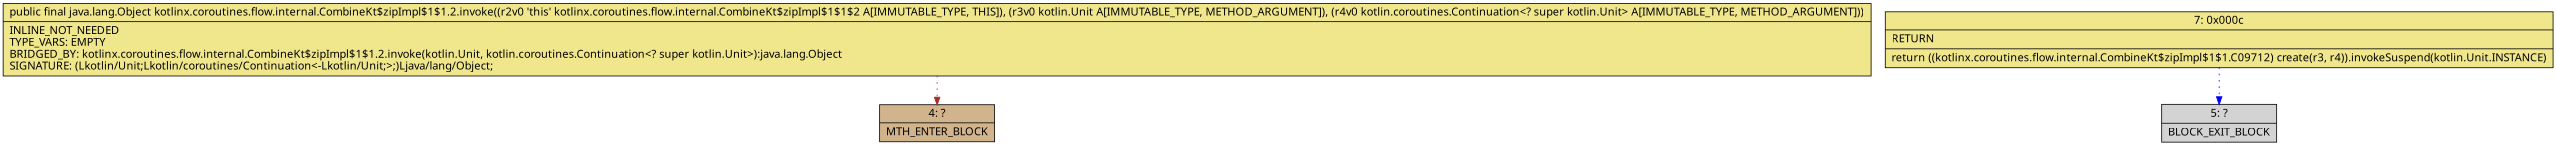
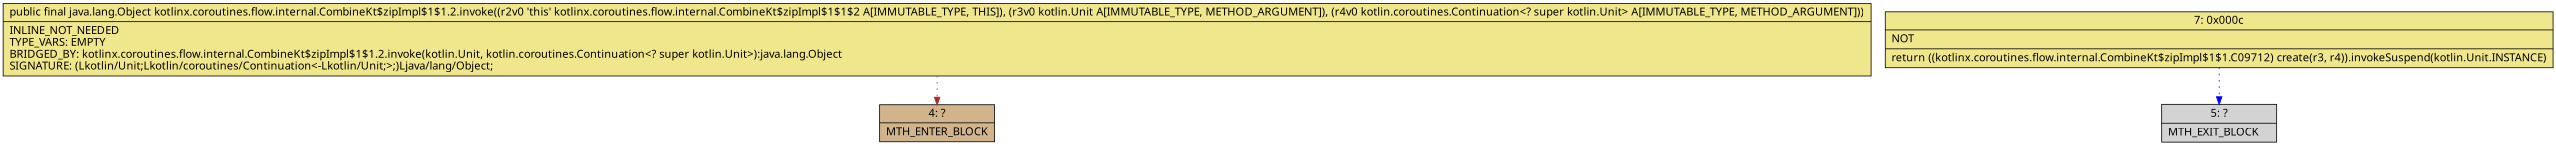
(1913, 39) -> (1903, 39)
(2219, 132) -> (2214, 132)
